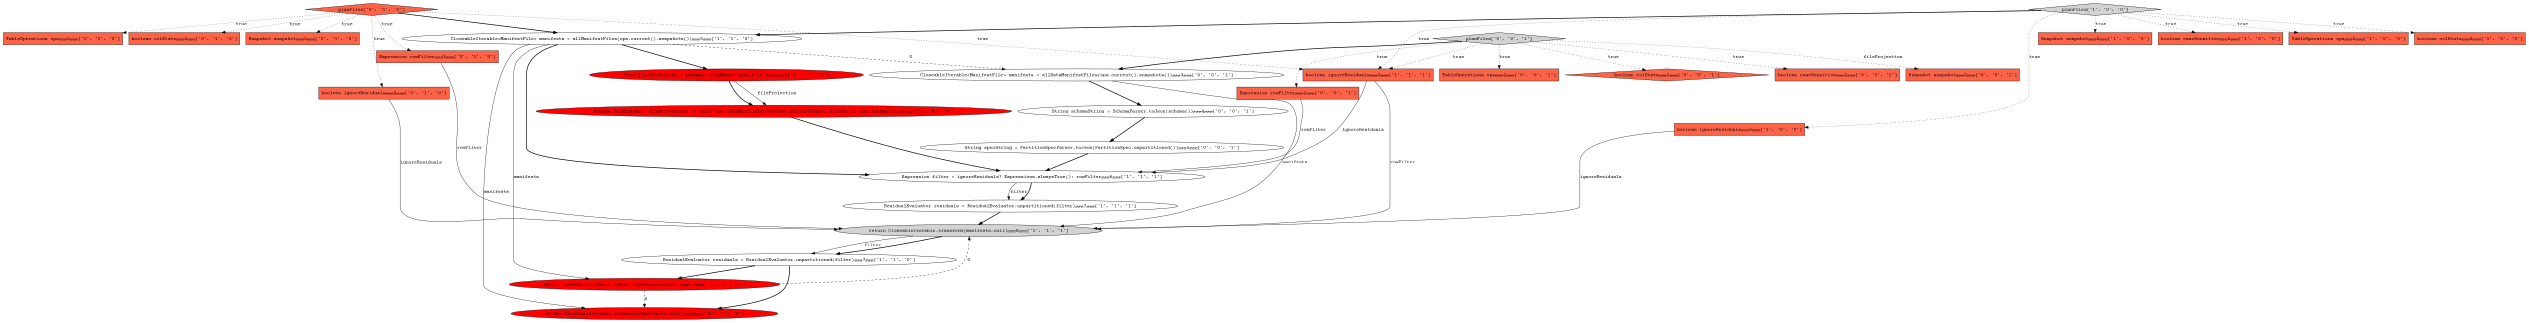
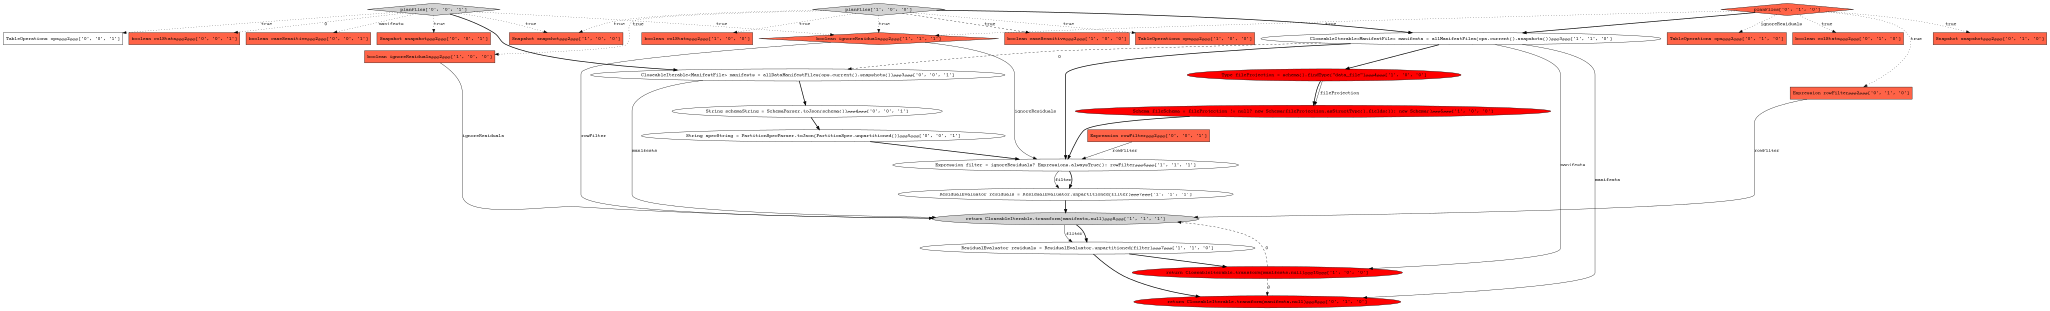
(2153, 23) -> (964, 23)
(241, 24) -> (1781, 24)
(1374, 52) -> (502, 21)
(1614, 57) -> (326, 24)
(1739, 57) -> (391, 24)
(1883, 57) -> (439, 24)
(1368, 75) -> (879, 39)
(1499, 75) -> (63, 39)
(1667, 75) -> (184, 39)
(384, 93) -> none
